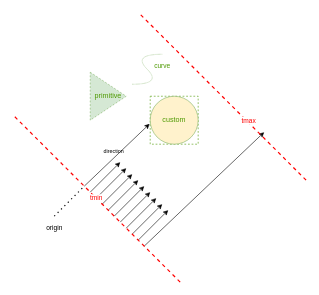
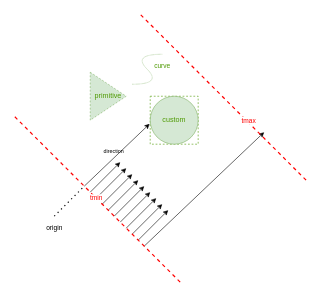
(174, 120) -> (174, 120)
